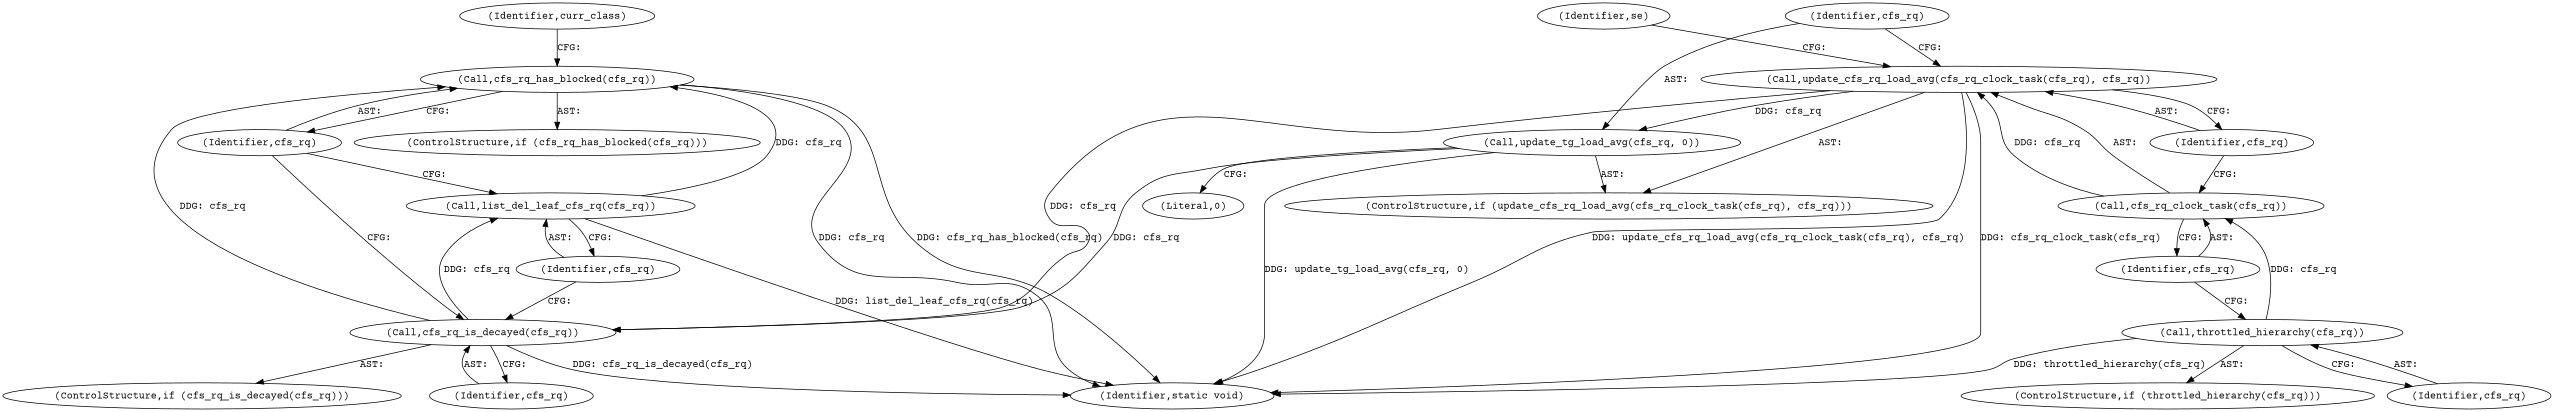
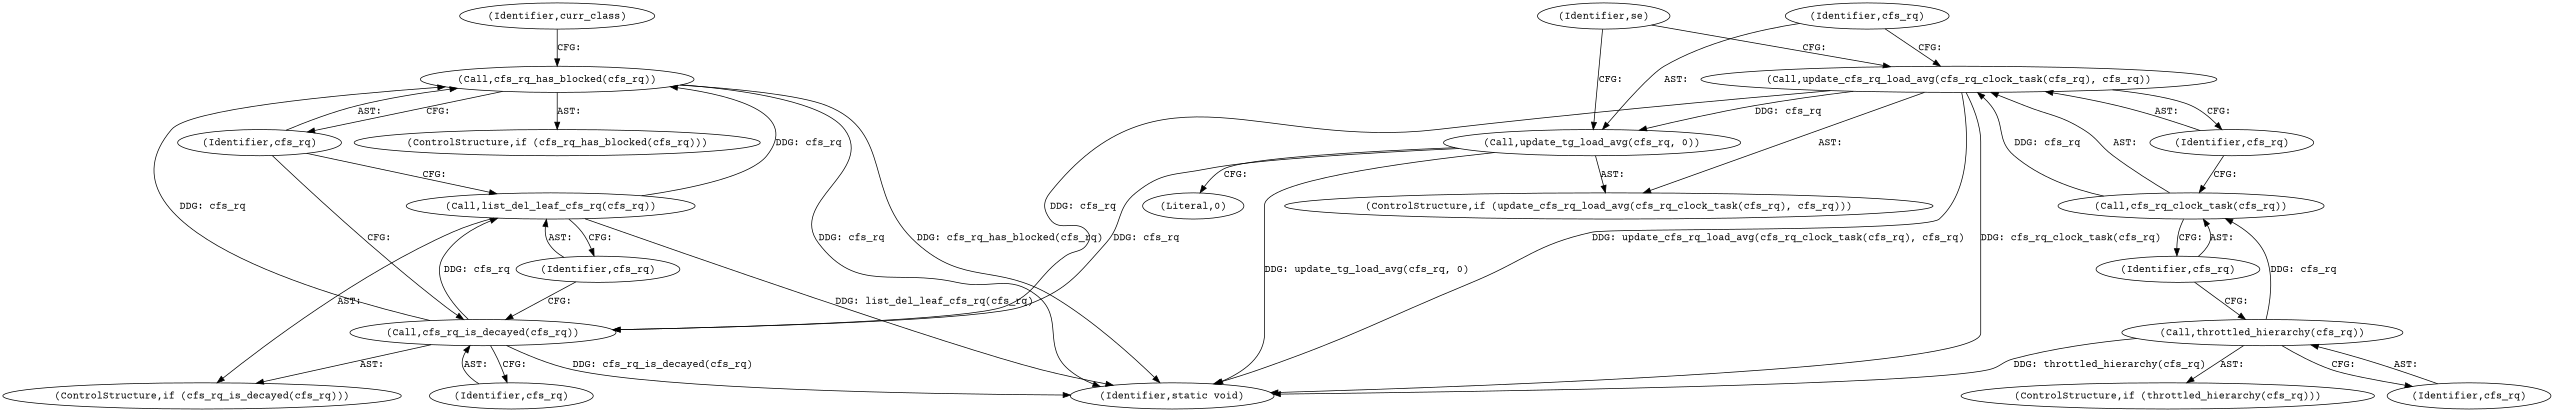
none -> (1598, 76)
none -> (352, 286)
